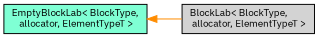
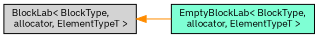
(169, 19) -> (159, 19)
